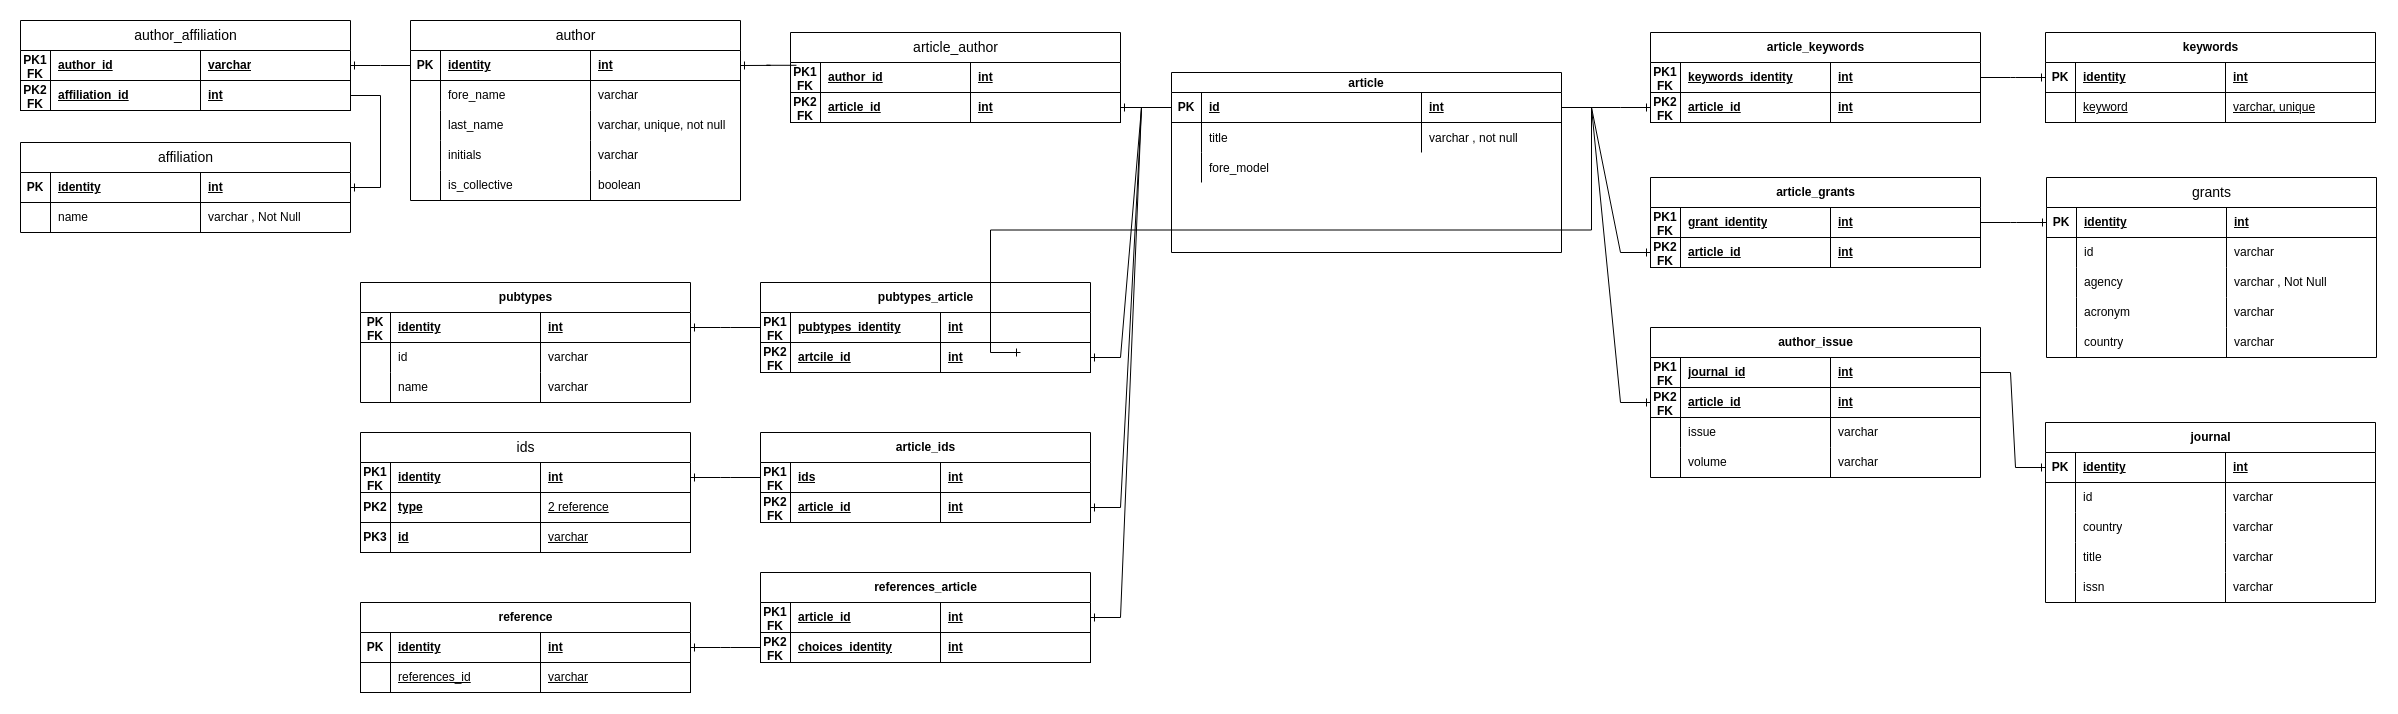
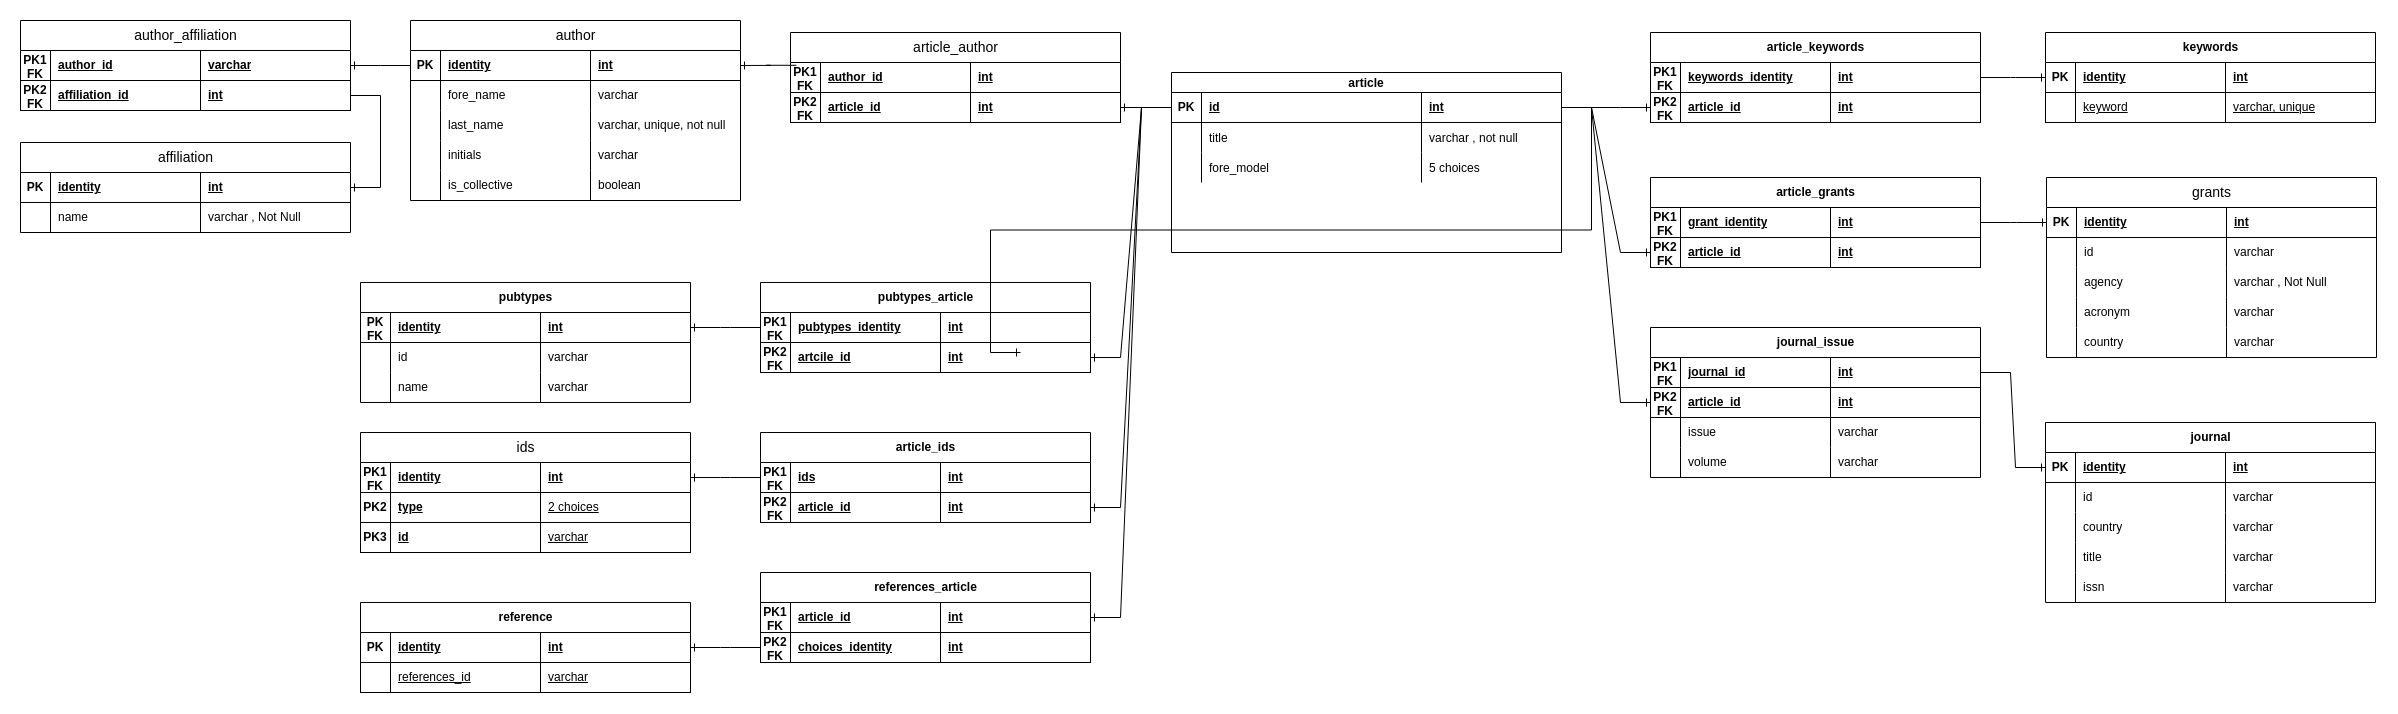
none -> (1492, 168)
(1816, 343) -> (1816, 343)
(584, 508) -> (576, 508)
